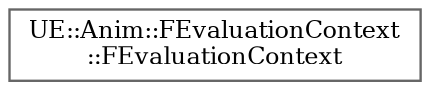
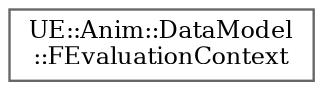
(215, 45) -> (162, 45)
